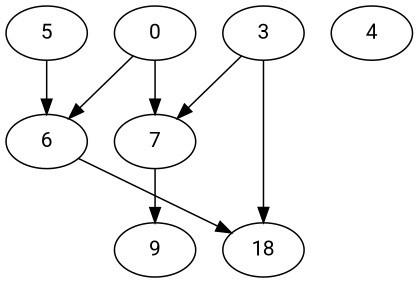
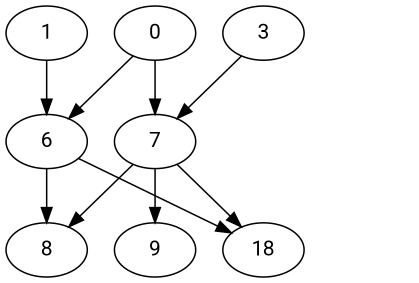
(47, 33) -> (47, 33)
(372, 33) -> none
(263, 134) -> (204, 190)
none -> (47, 250)
